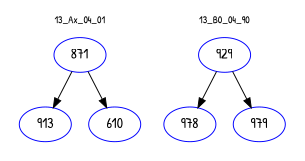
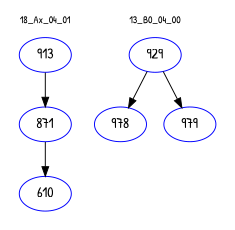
(80, 21) -> (45, 21)
(225, 21) -> (155, 21)
(65, 85) -> (45, 85)
